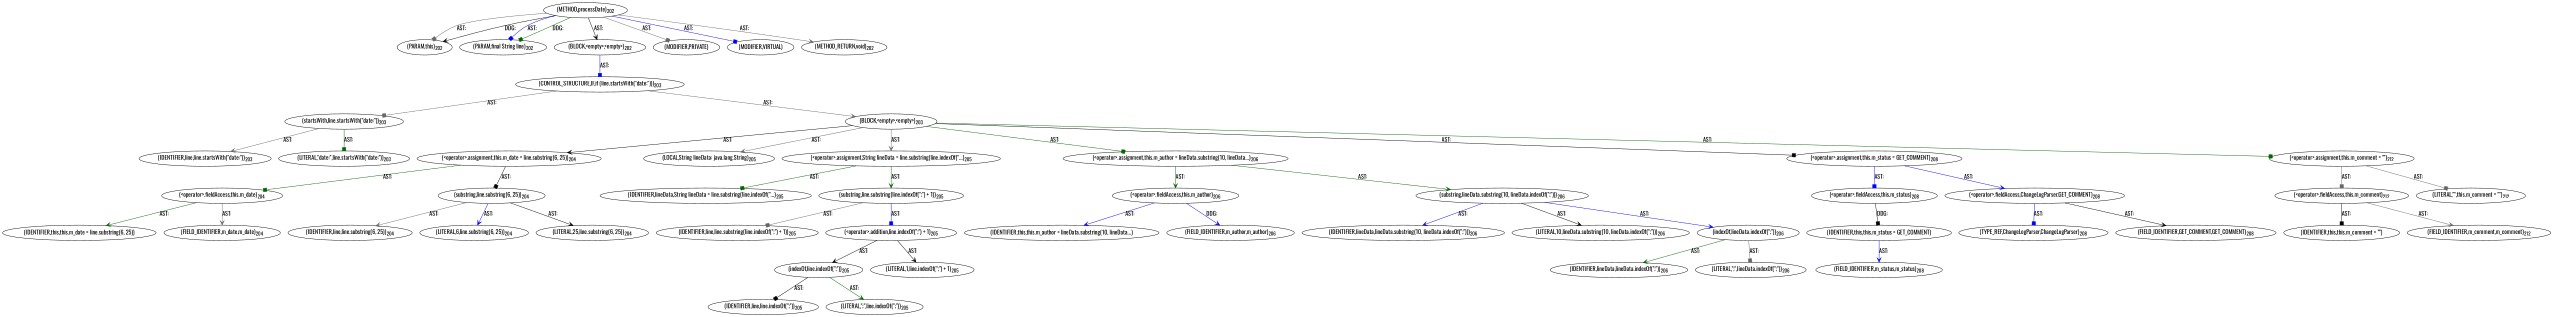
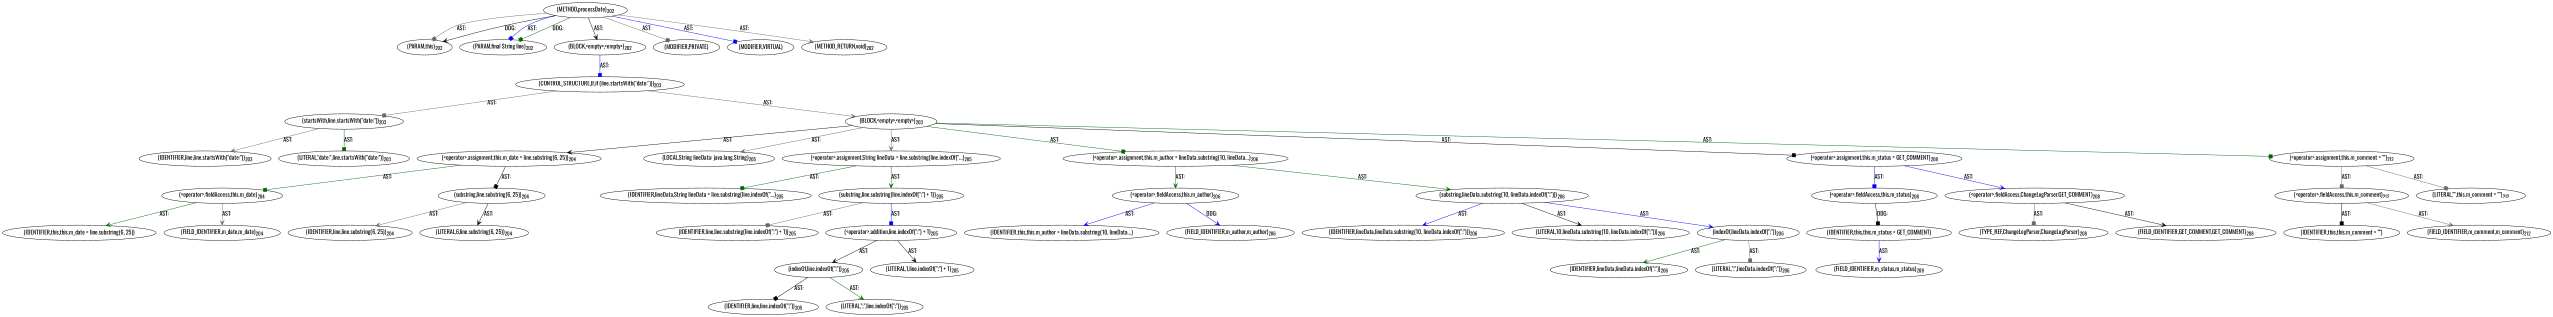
(484, 212) -> (484, 212)
(2034, 212) -> (2034, 212)
(592, 233) -> none
